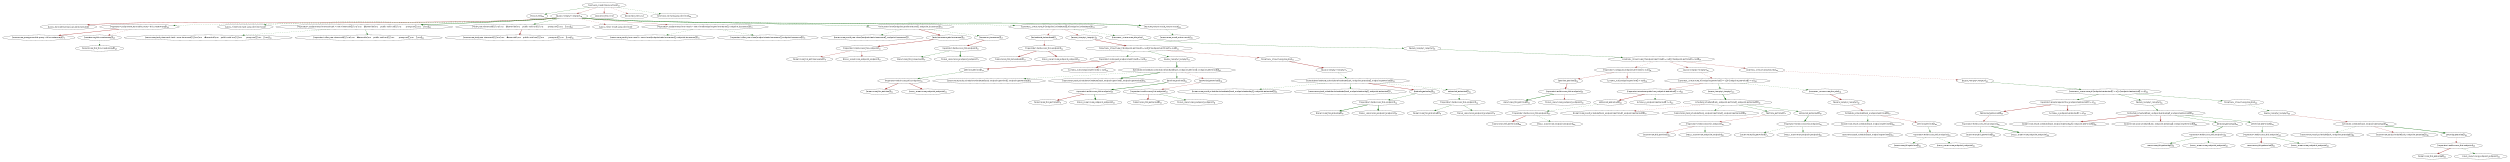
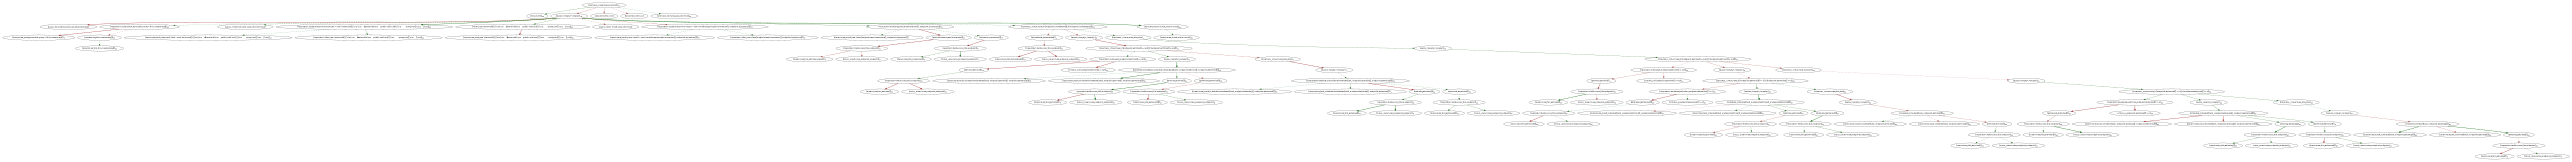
(1868, 129) -> (1933, 118)
(2347, 129) -> (2410, 129)
